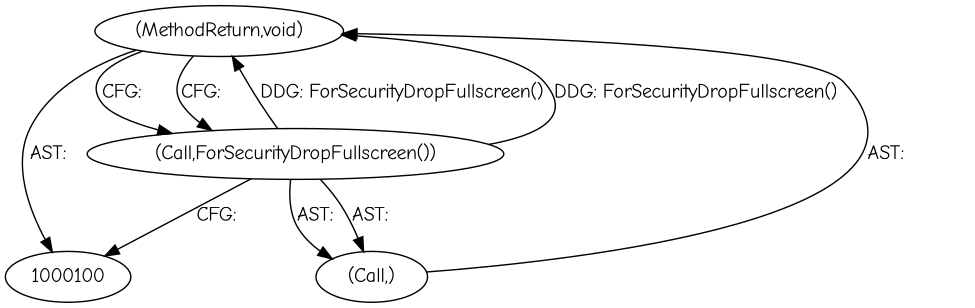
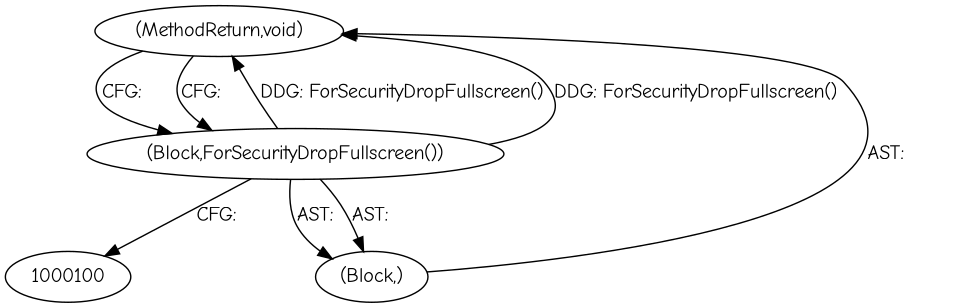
(35, 120) -> none
(295, 154) -> (295, 154)
(372, 277) -> (372, 277)
